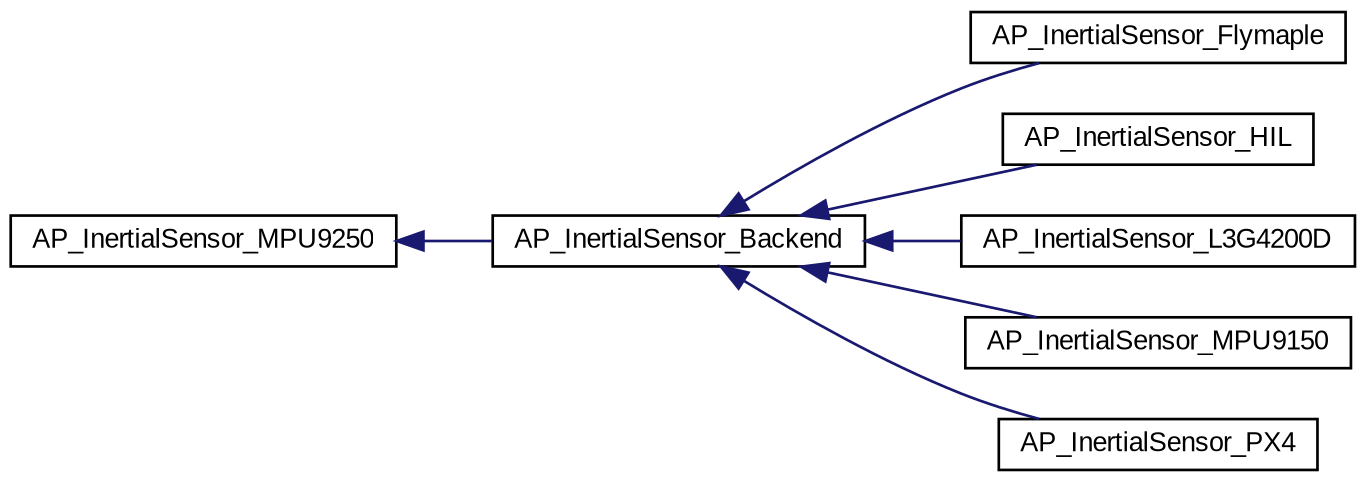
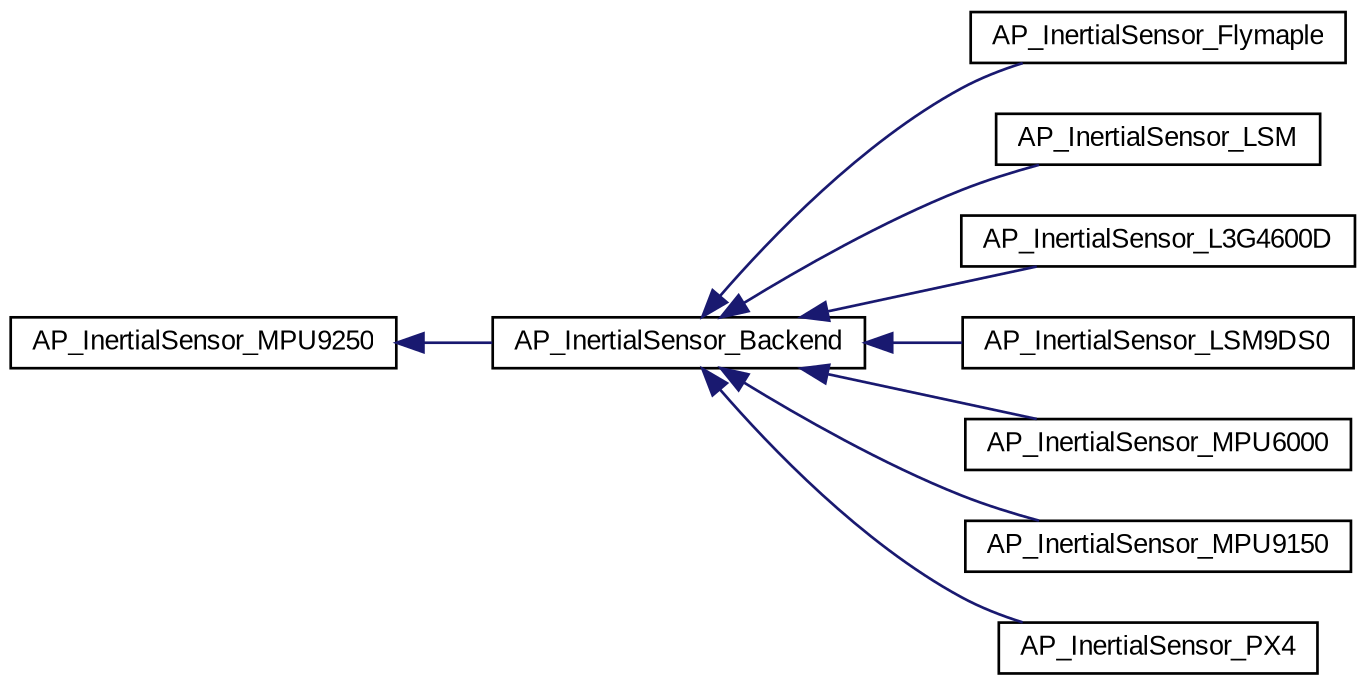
(1158, 139) -> (1158, 139)
(1158, 241) -> (1158, 241)
none -> (1158, 343)
none -> (1158, 445)
